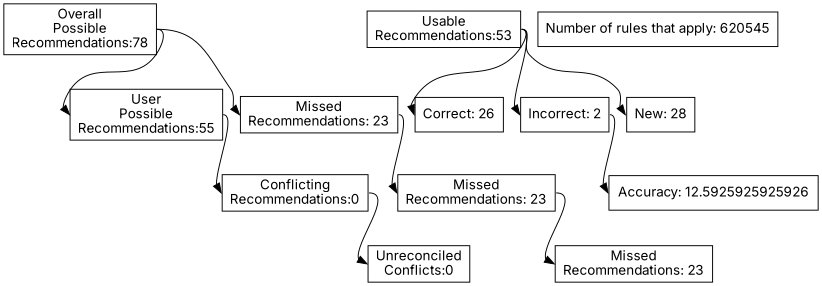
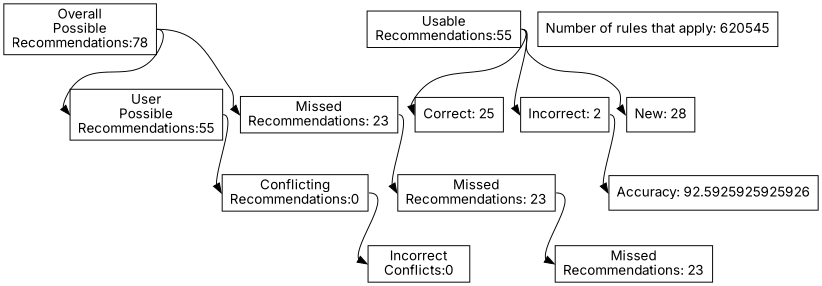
(444, 29) -> (444, 29)
(459, 115) -> (459, 115)
(714, 193) -> (714, 193)
(419, 264) -> (419, 264)
